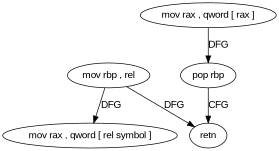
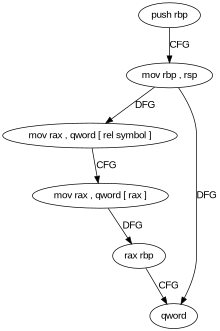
none -> (170, 15)
(109, 75) -> (170, 75)
(208, 75) -> (139, 256)
(208, 136) -> (174, 316)
none -> (95, 162)
